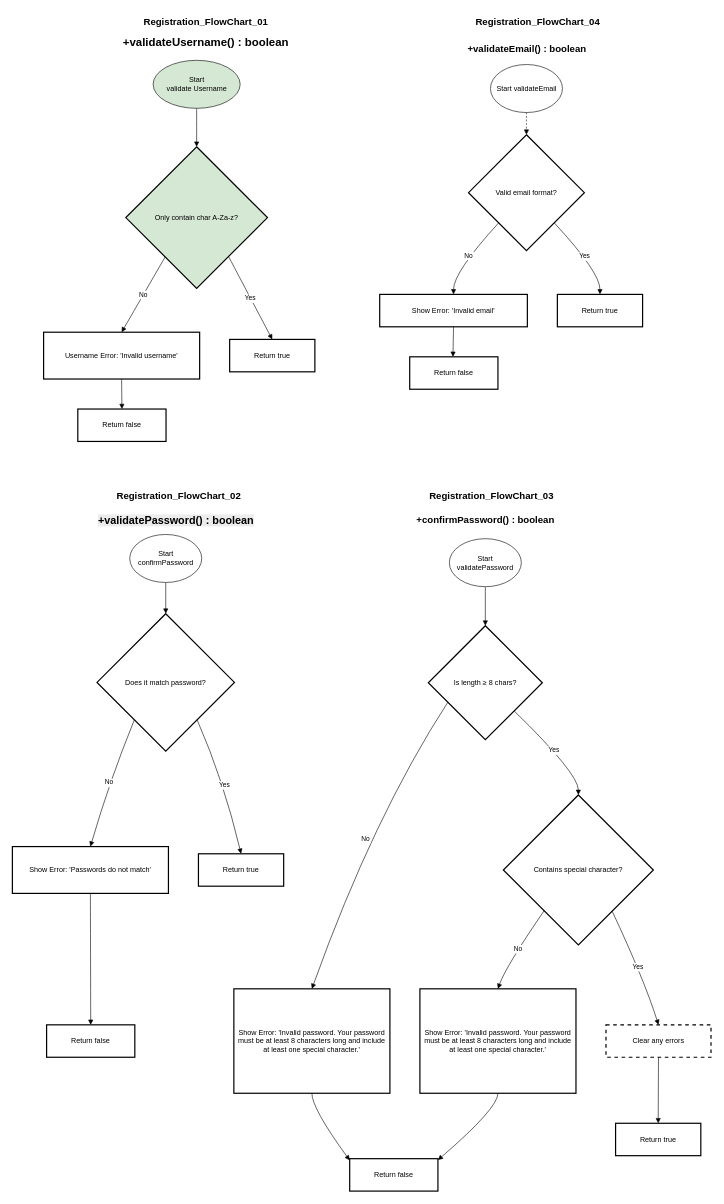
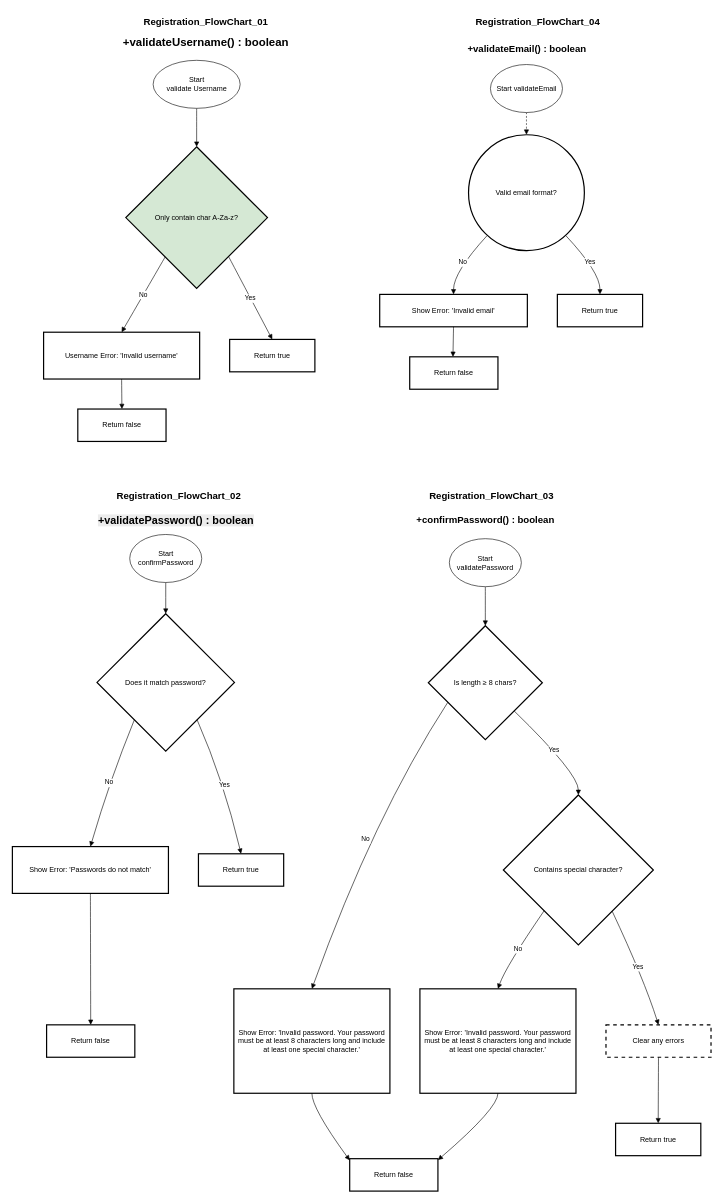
(197, 84) -> (197, 84)
(526, 193) -> (526, 193)
